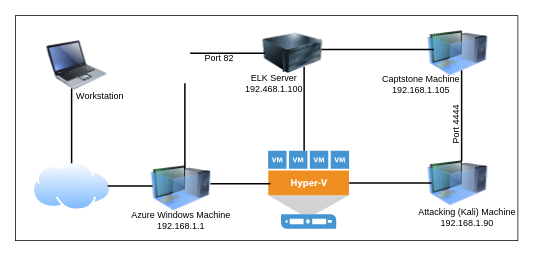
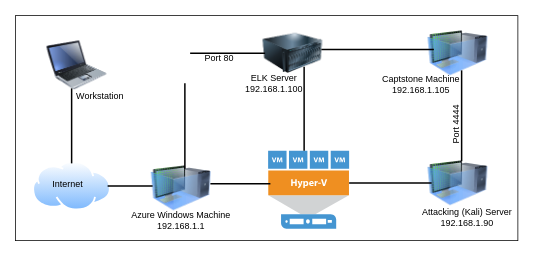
(219, 57) -> (219, 57)
(274, 83) -> (274, 83)
none -> (68, 184)
(467, 217) -> (467, 217)
